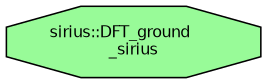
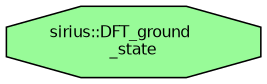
(134, 42) -> (134, 42)
